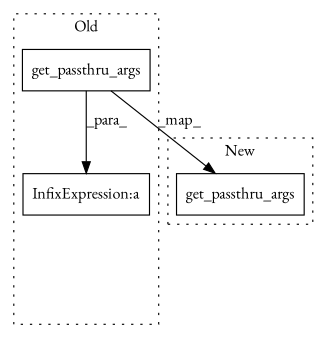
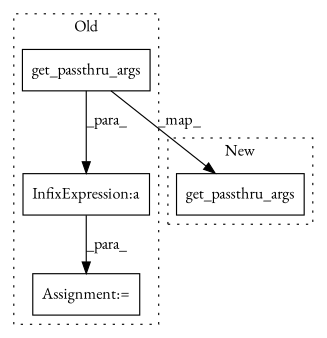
none -> (86, 294)
